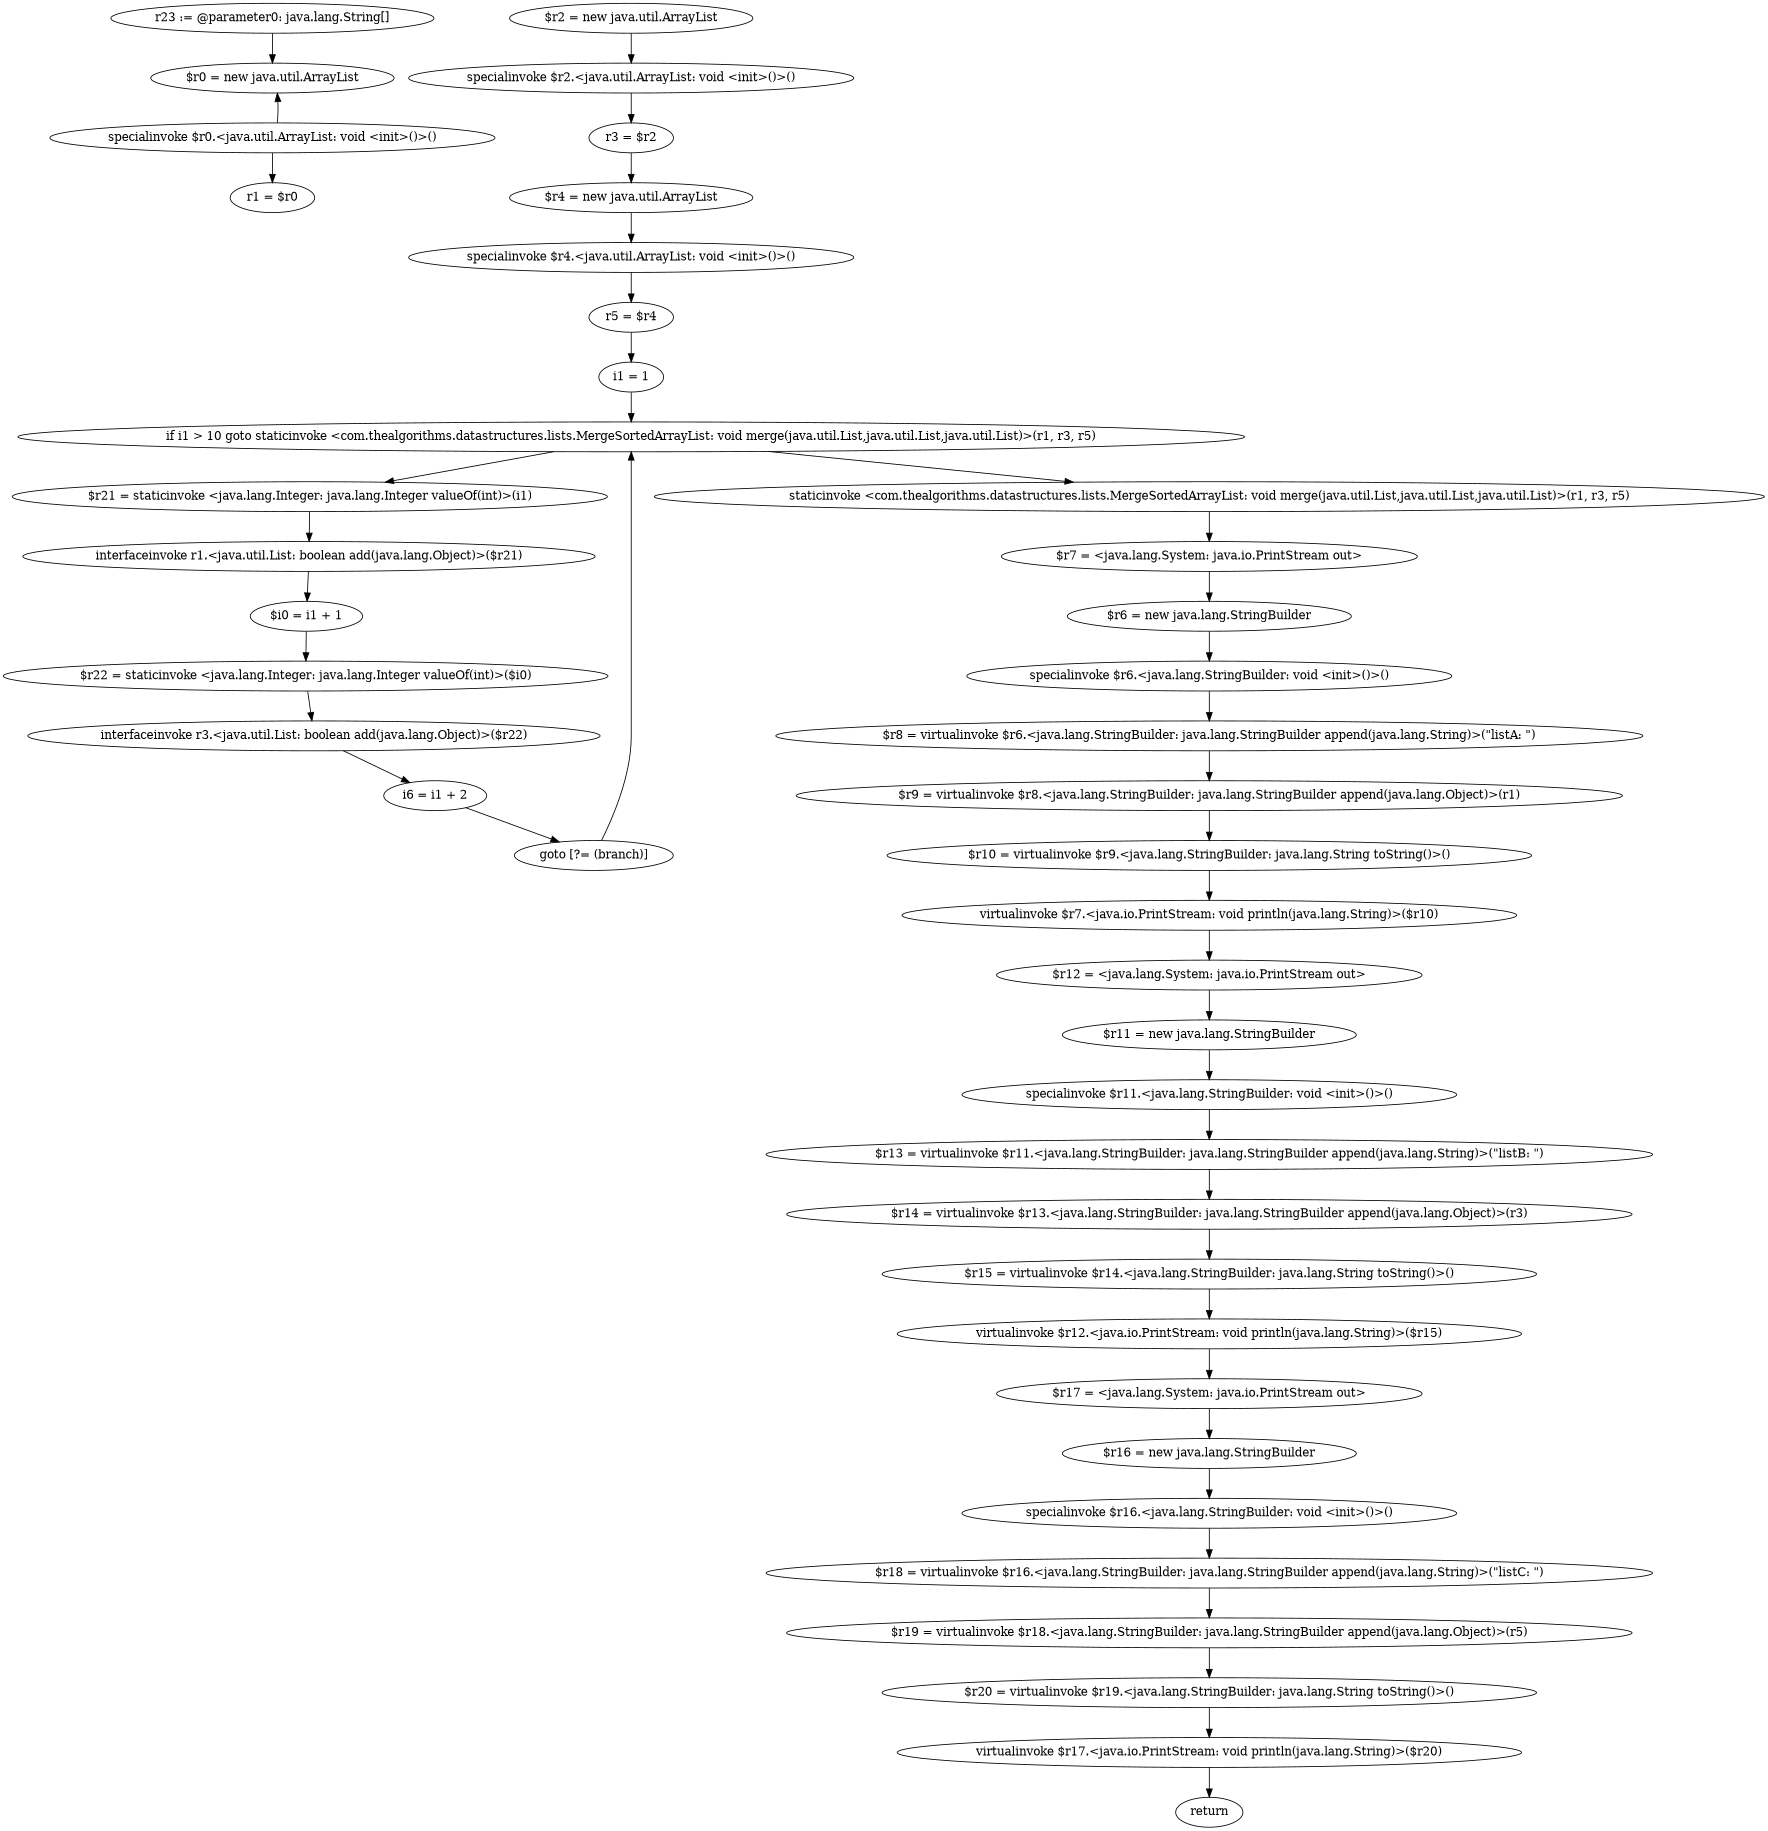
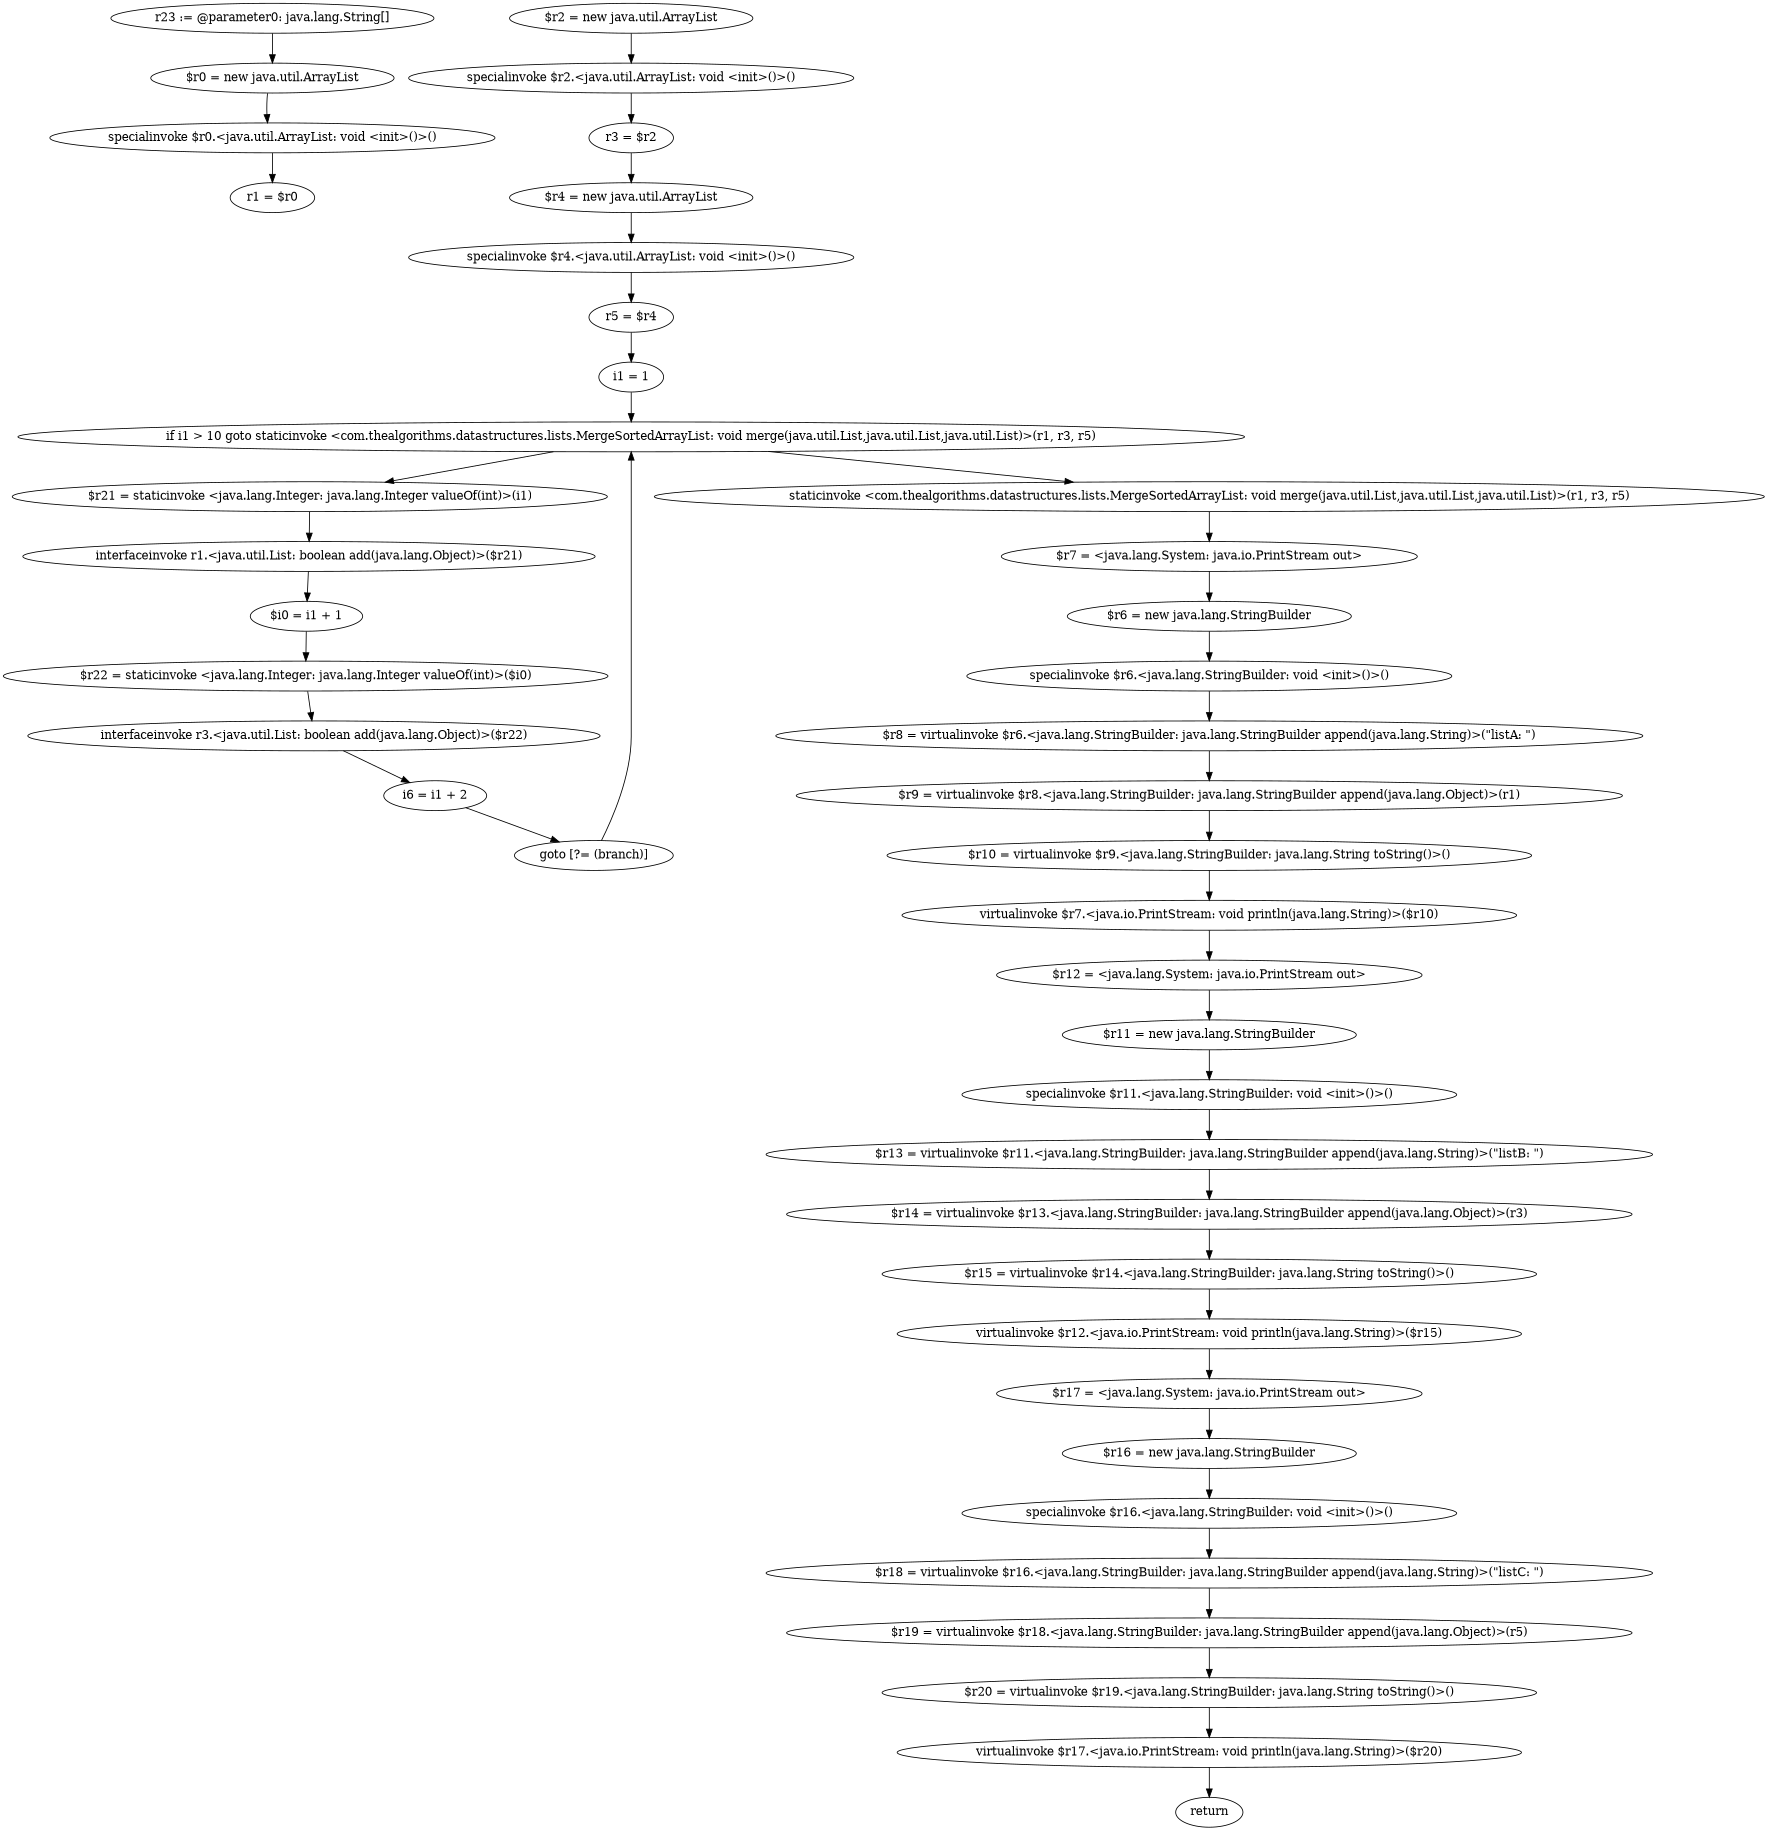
(278, 112) -> (267, 104)
